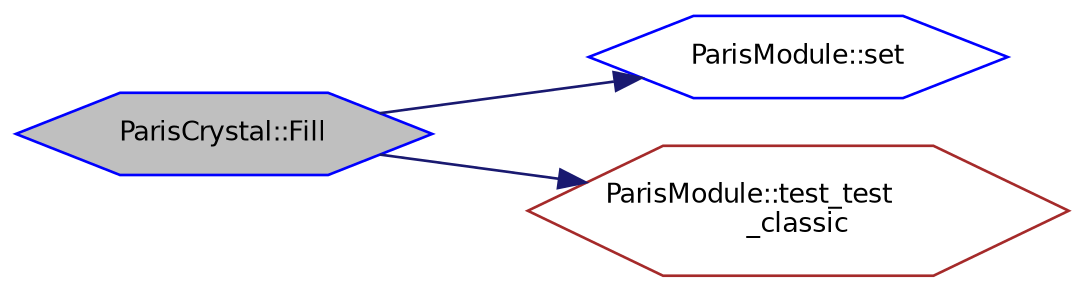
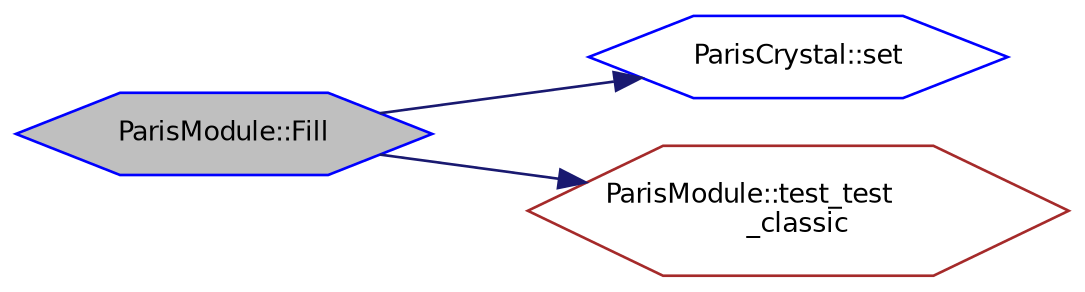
(798, 57) -> (798, 57)
(224, 134) -> (224, 134)
